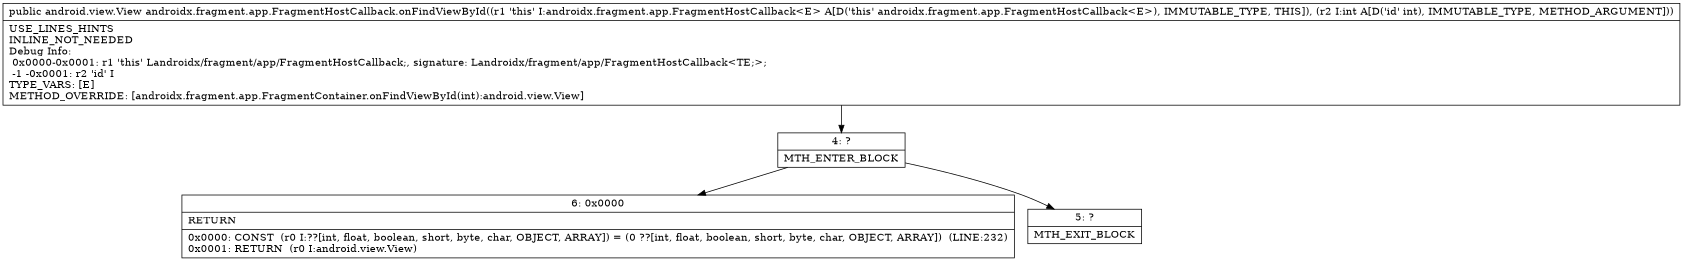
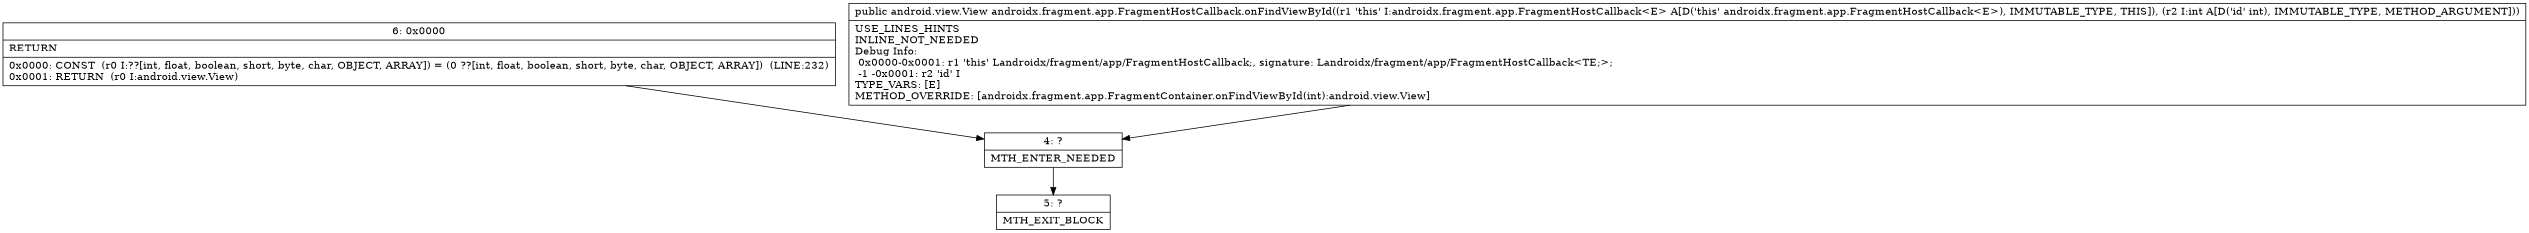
(841, 158) -> (1053, 158)
(746, 180) -> (801, 112)
